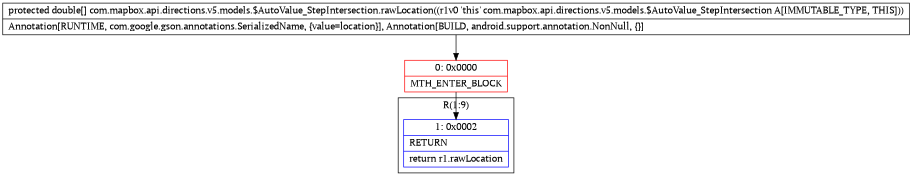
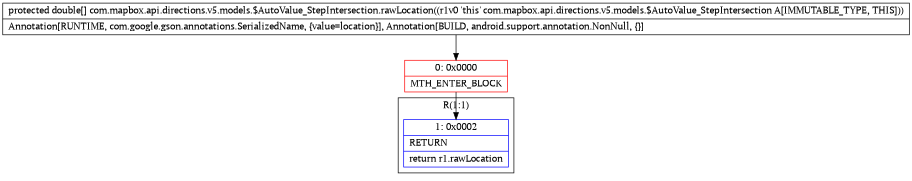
(456, 106) -> (456, 106)
